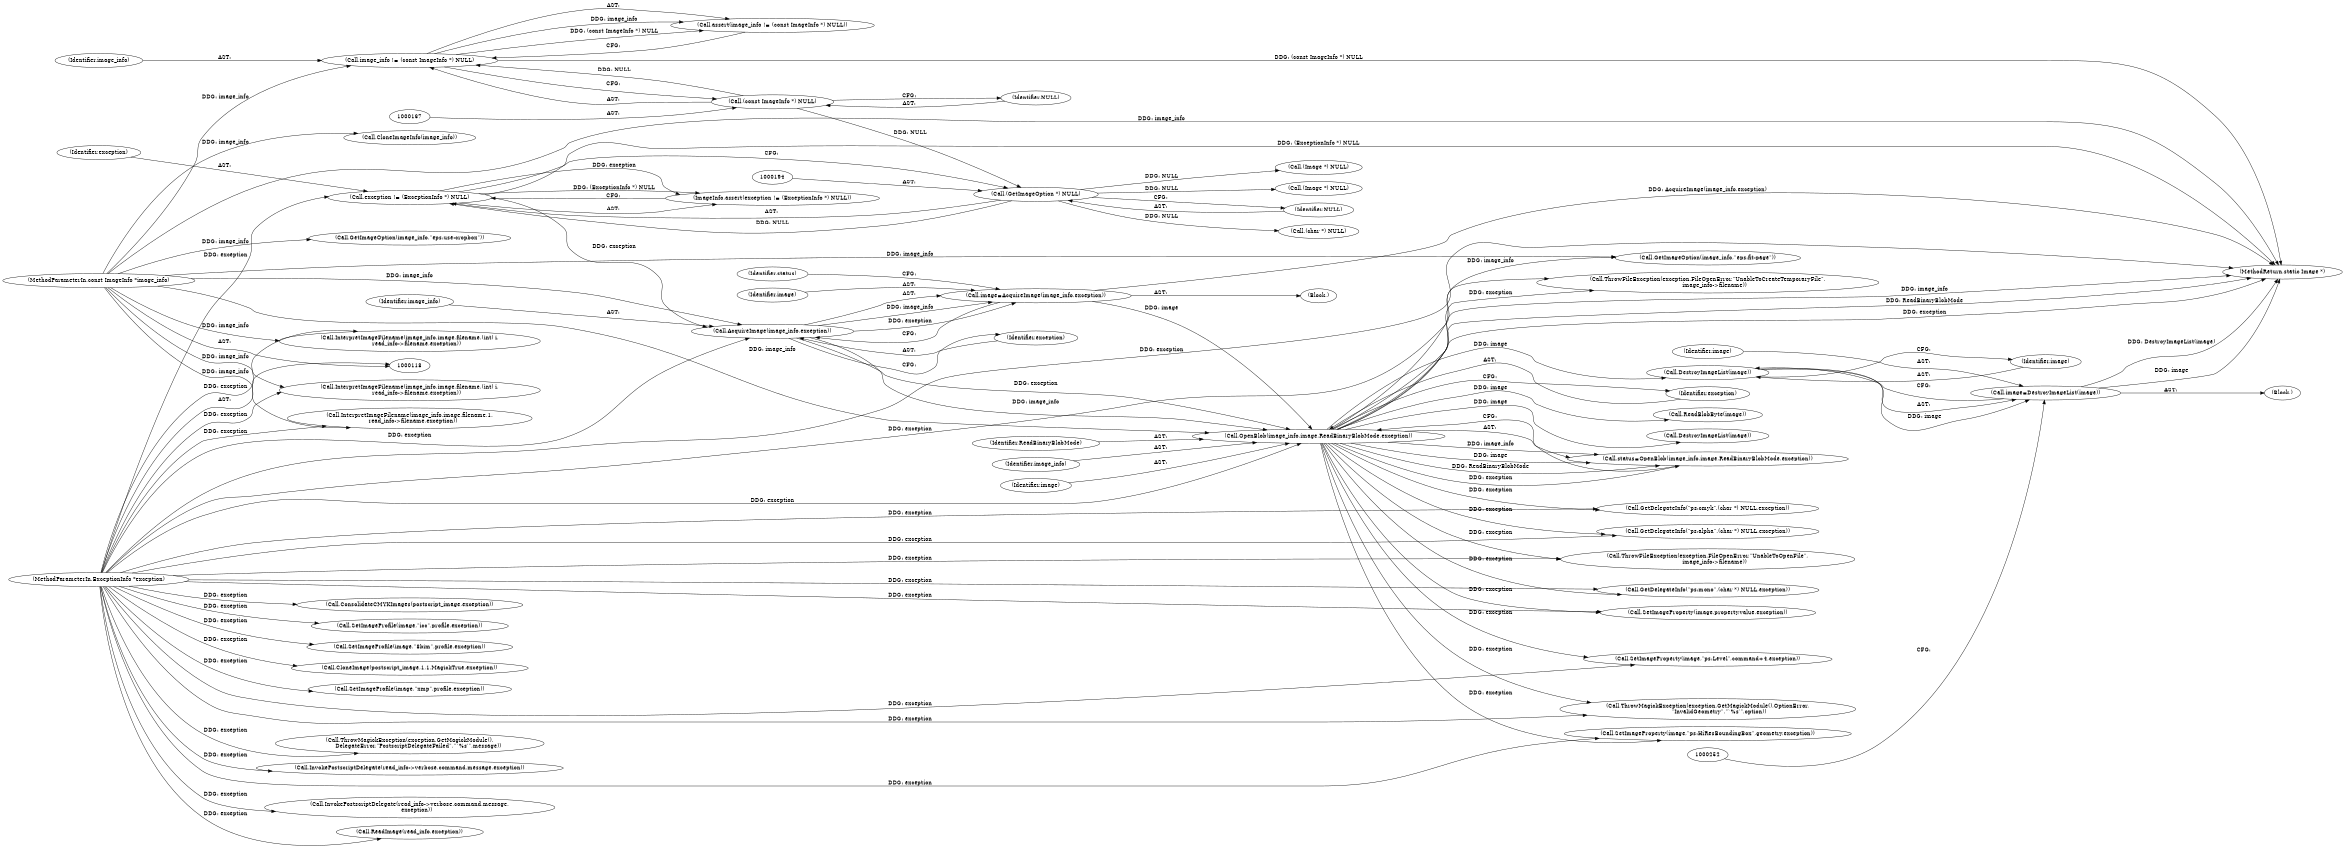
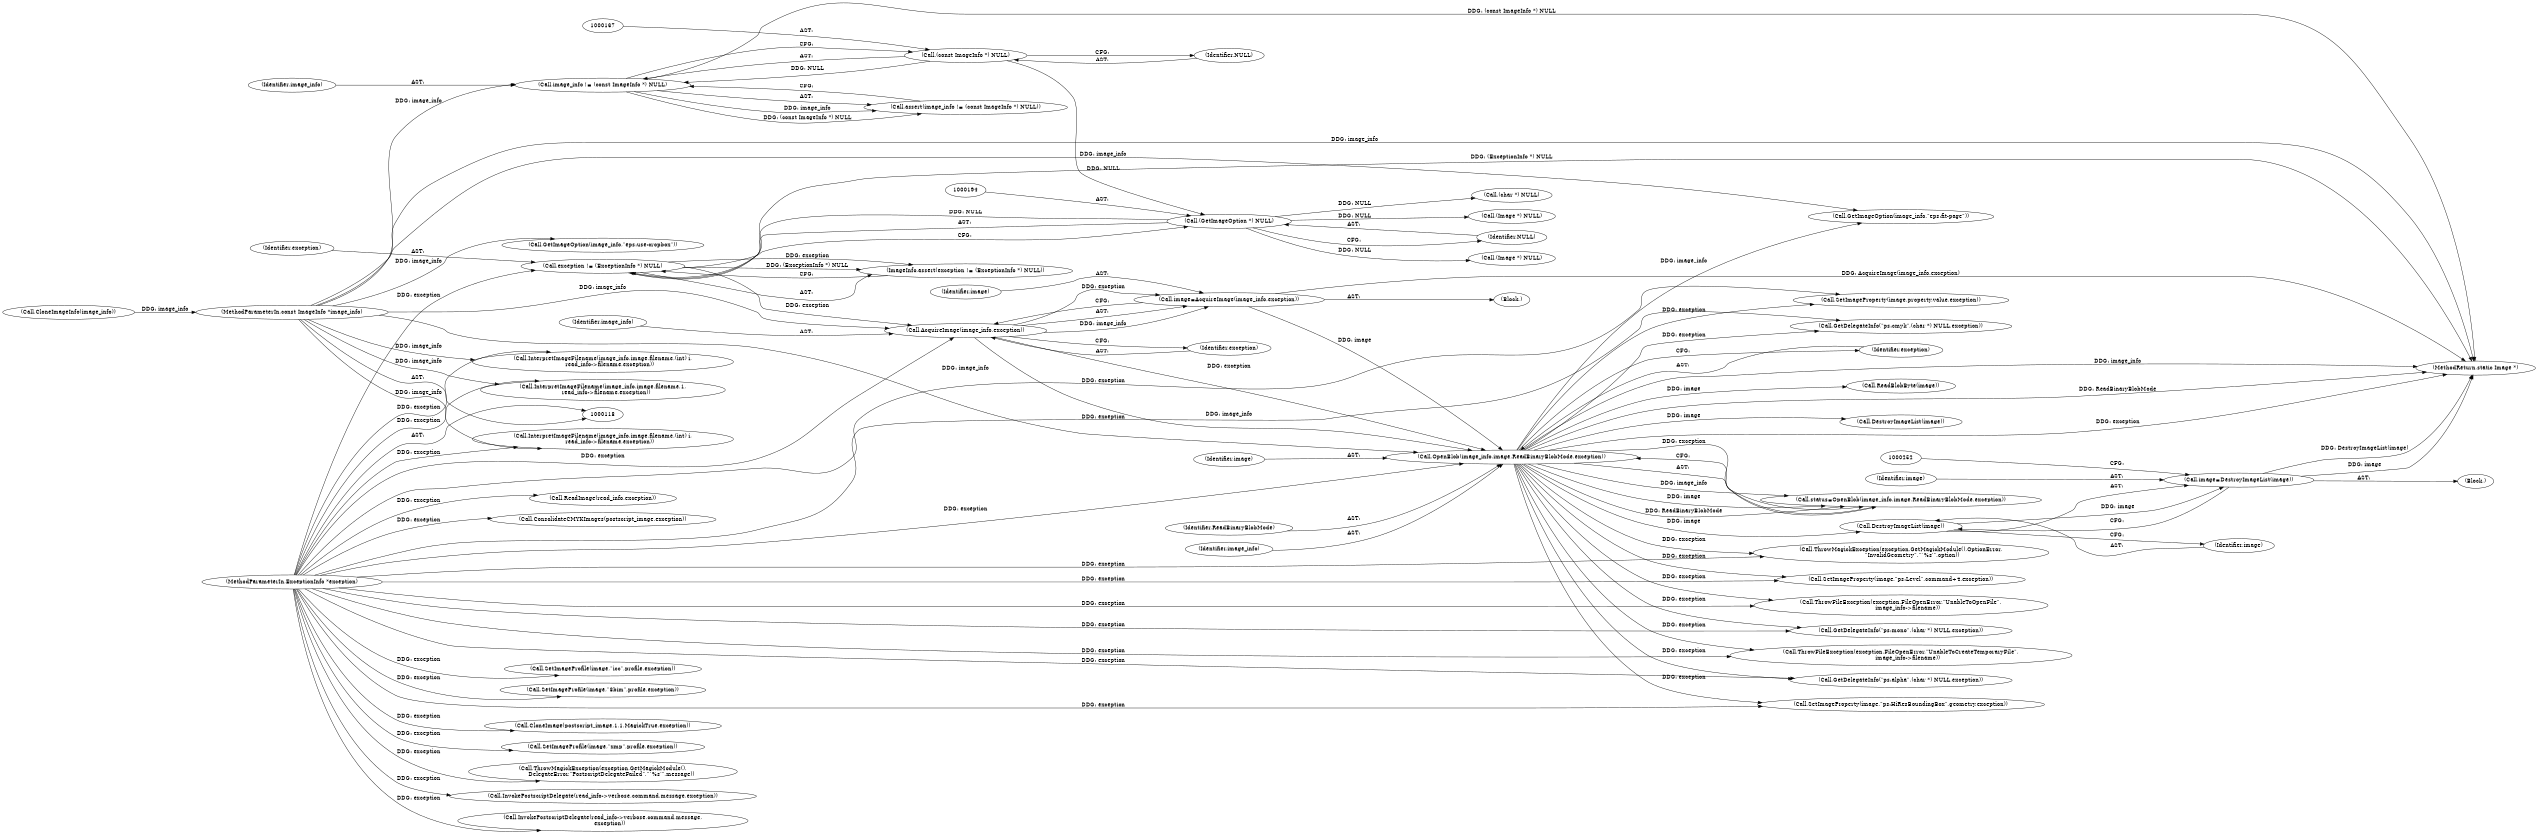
(204, 160) -> (163, 312)
(773, 274) -> none
(1172, 354) -> none
